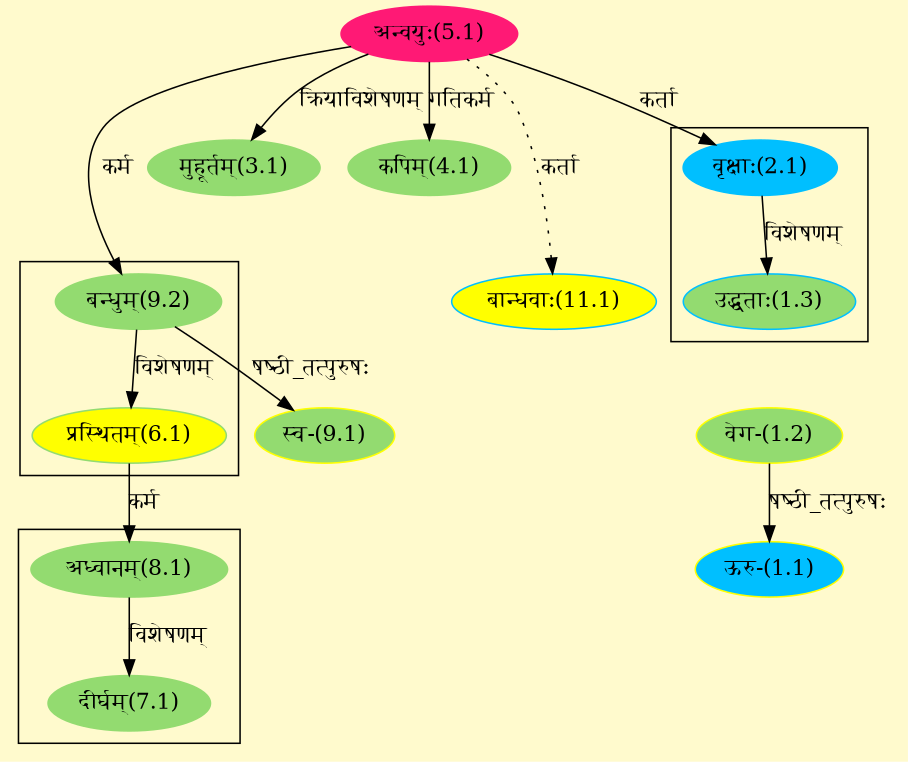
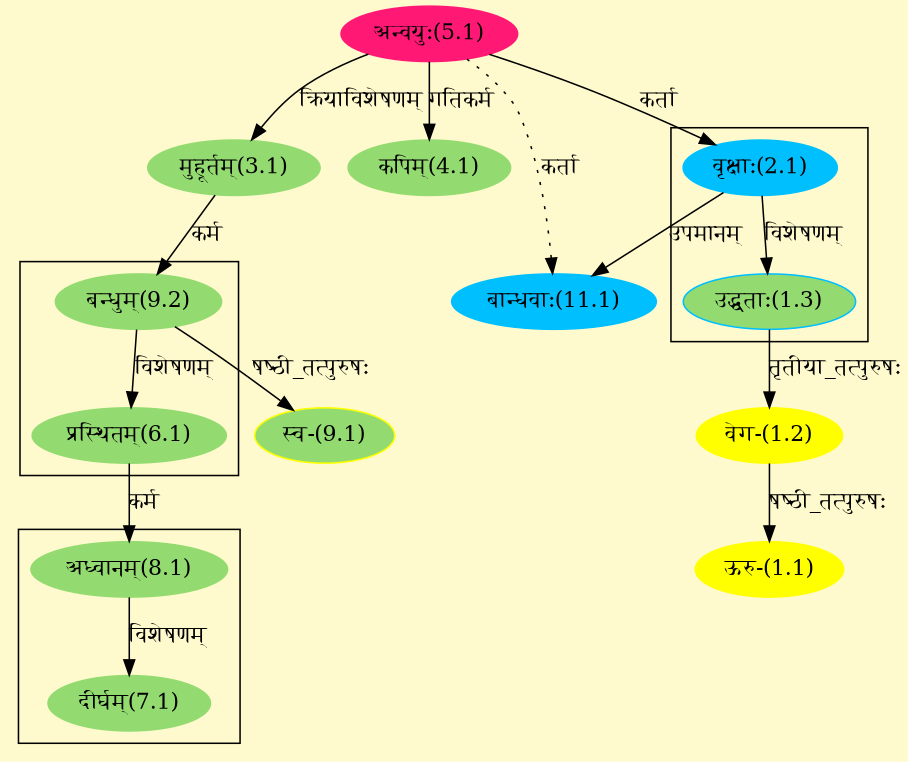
(155, 95) -> (191, 228)
none -> (662, 232)
(554, 302) -> (554, 302)
none -> (769, 361)
(129, 436) -> (129, 436)
(769, 436) -> (769, 436)
(769, 569) -> (769, 569)
